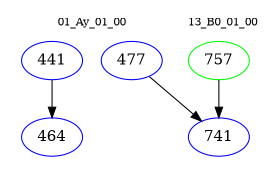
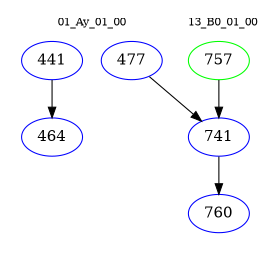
none -> (219, 214)
